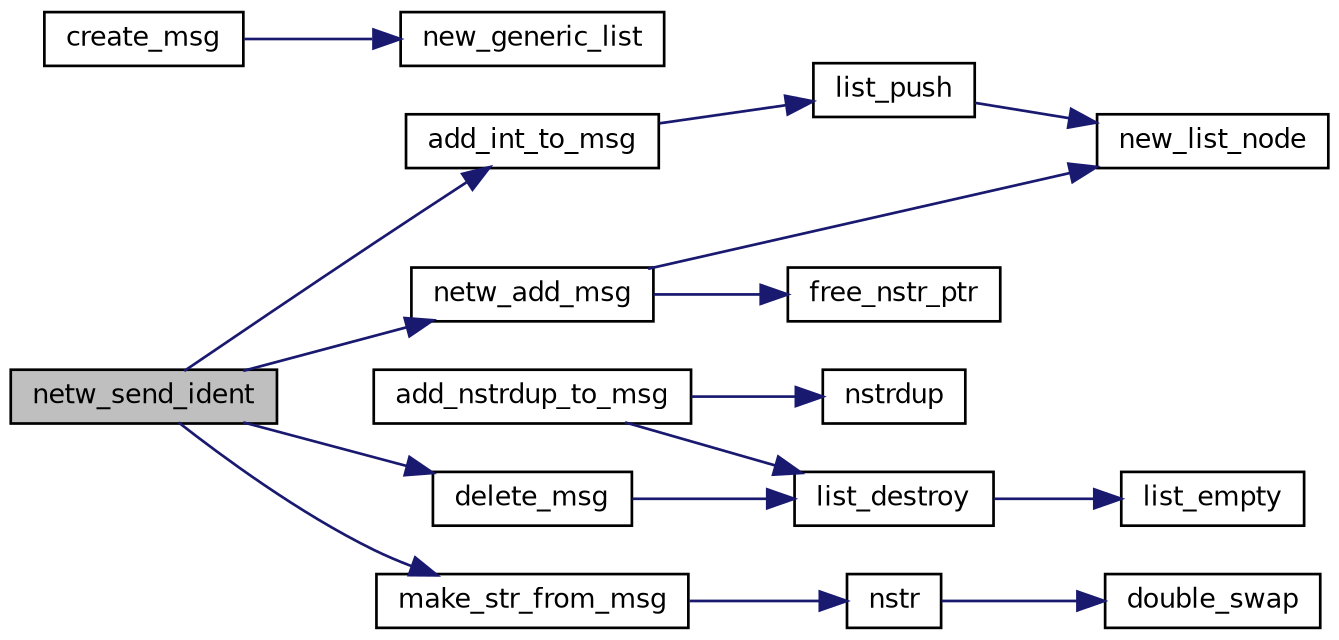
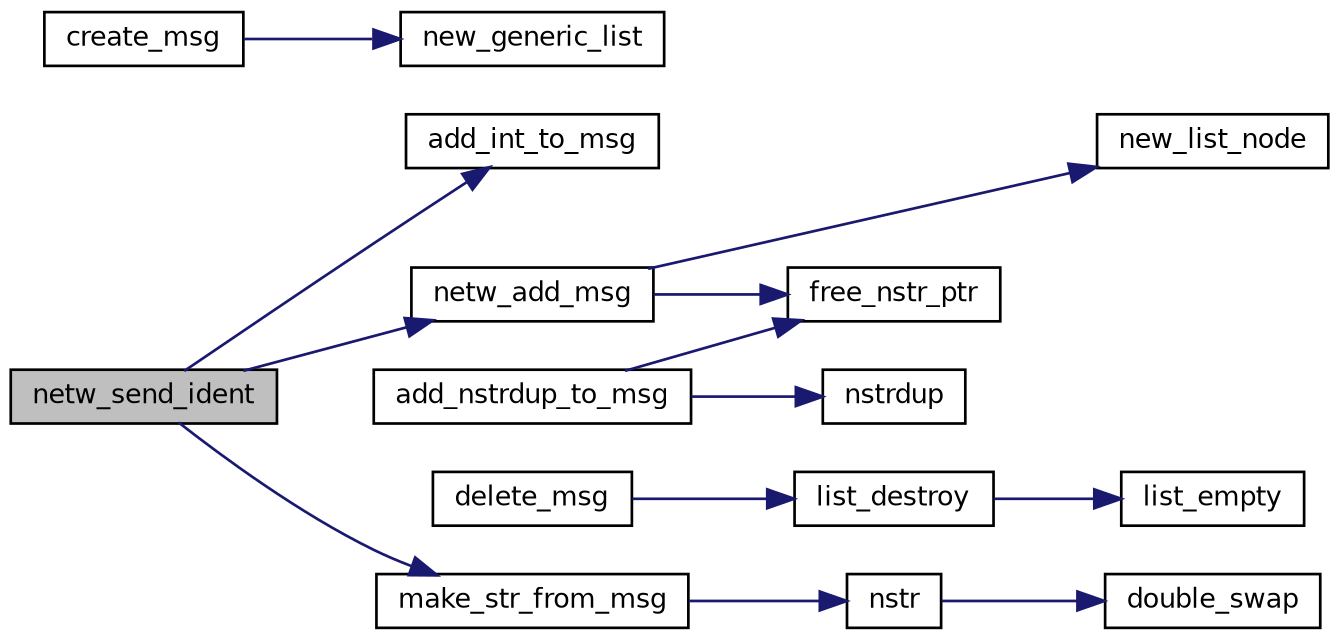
(894, 90) -> none
(325, 444) -> none
(700, 444) -> (700, 349)
